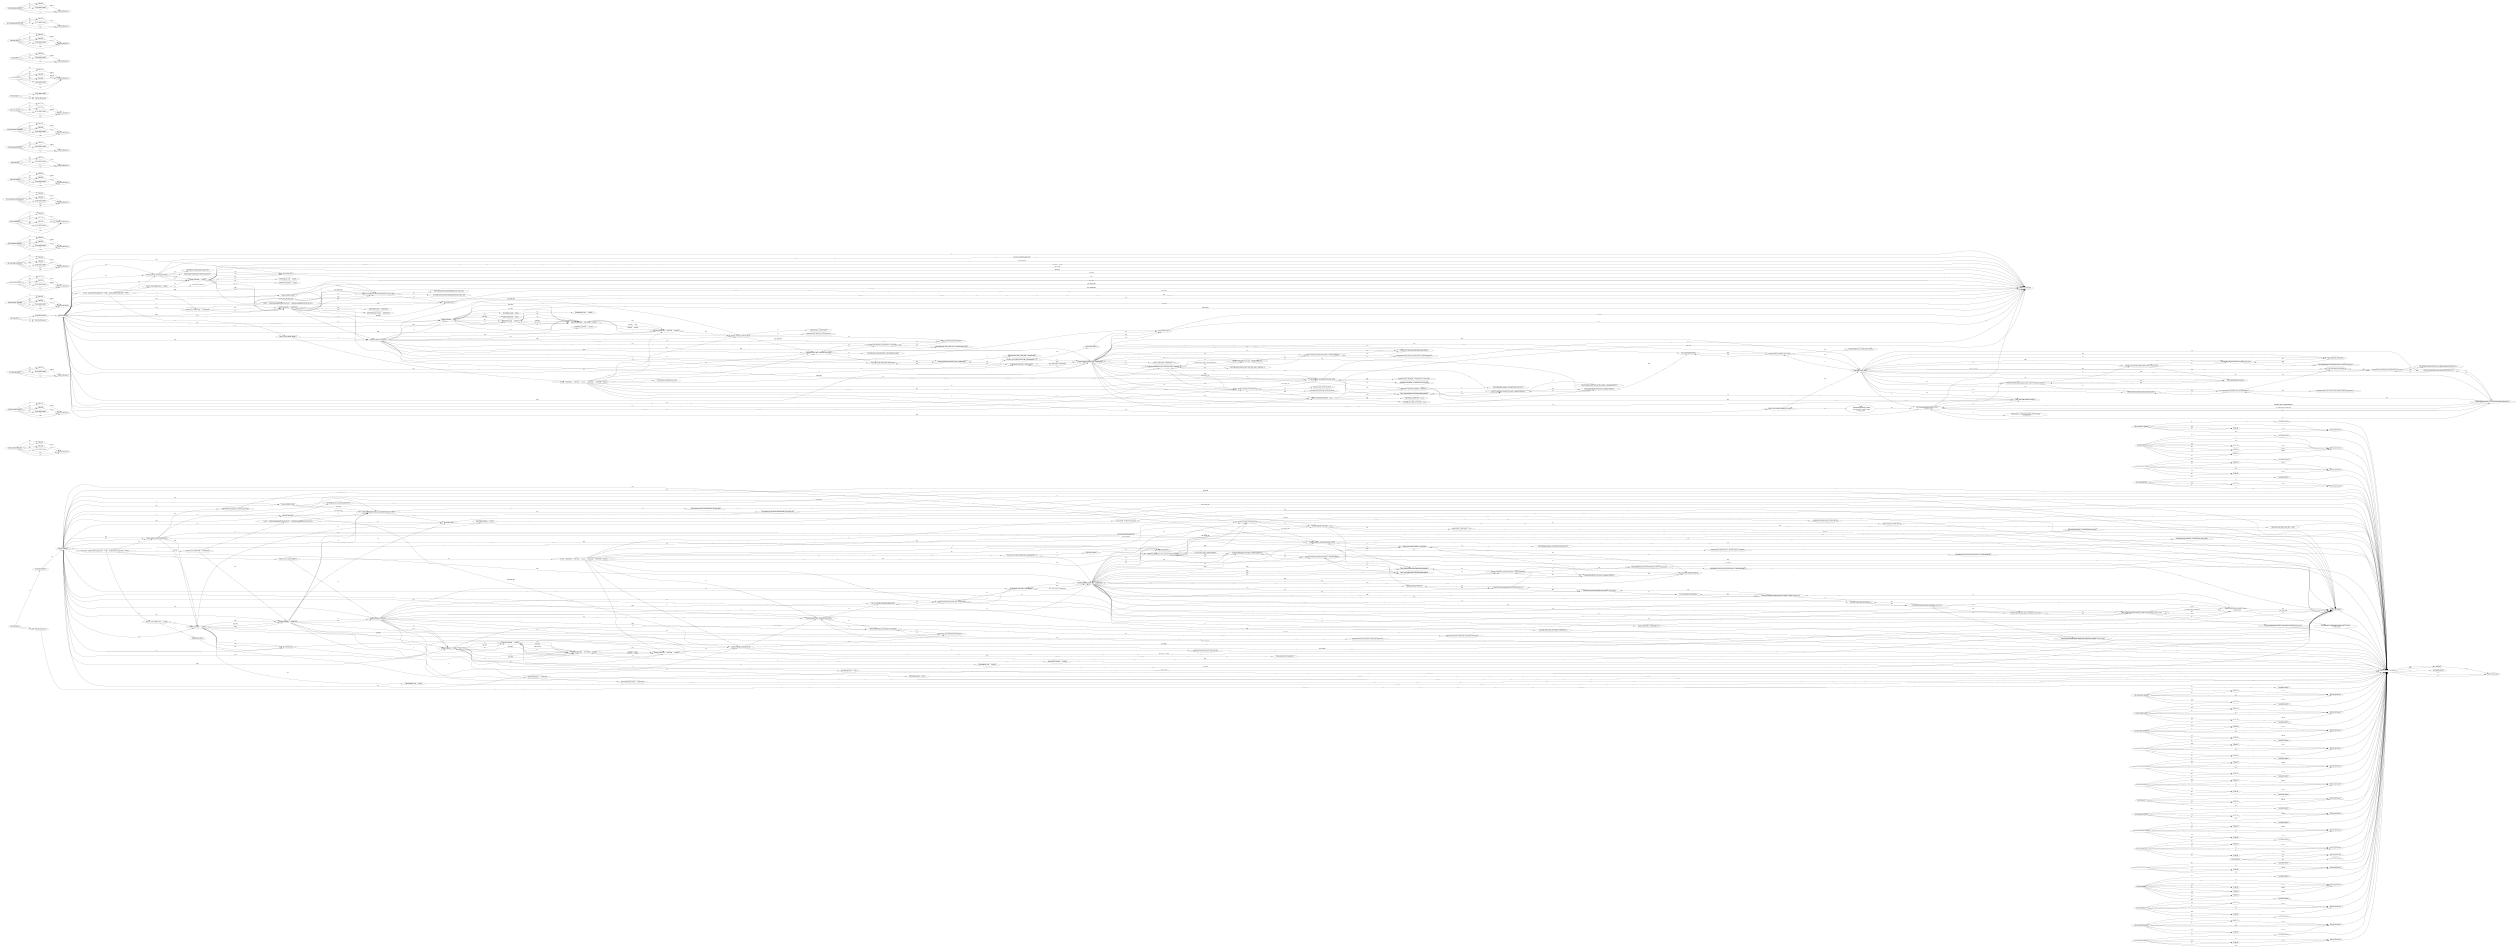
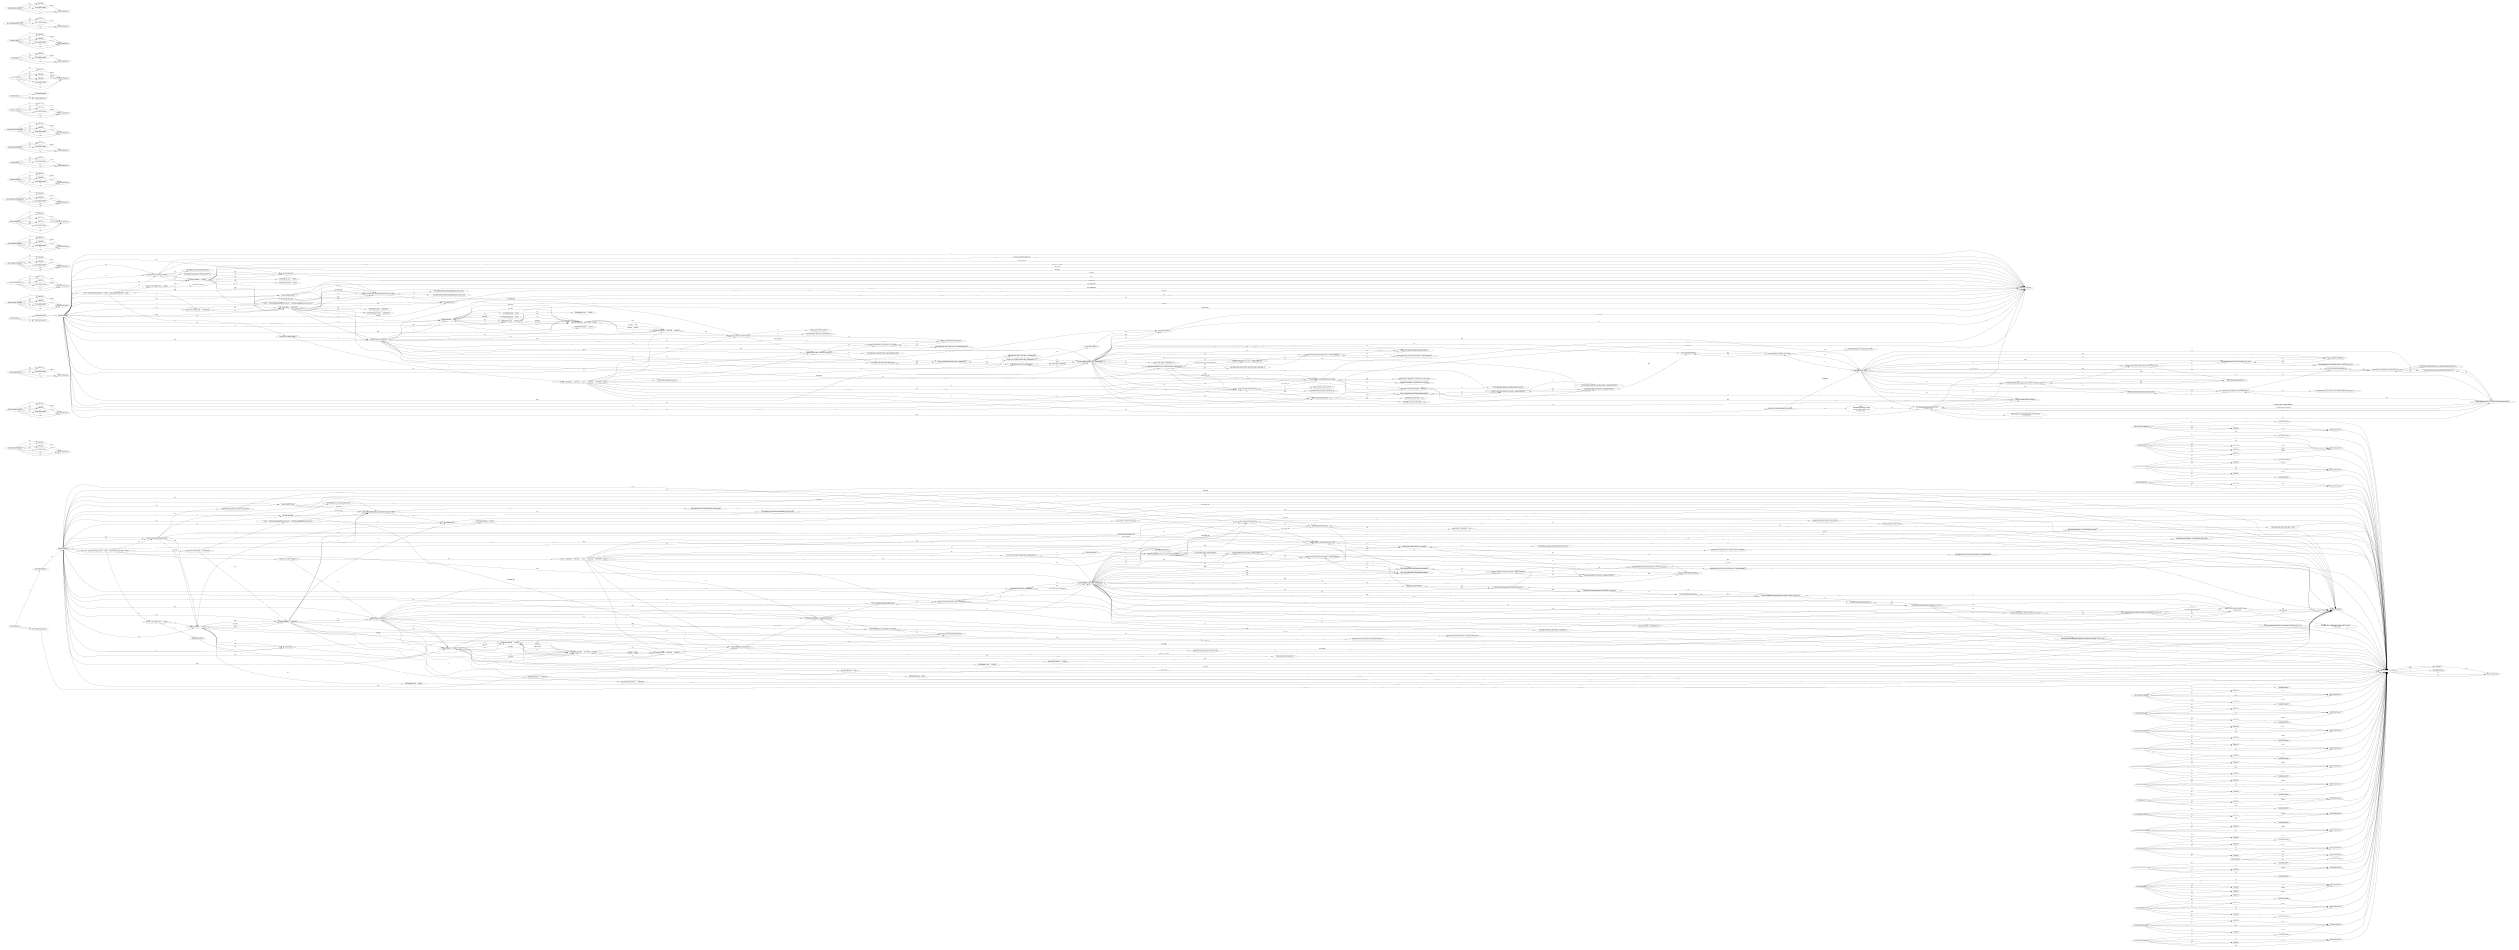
(1825, 379) -> (1825, 379)
